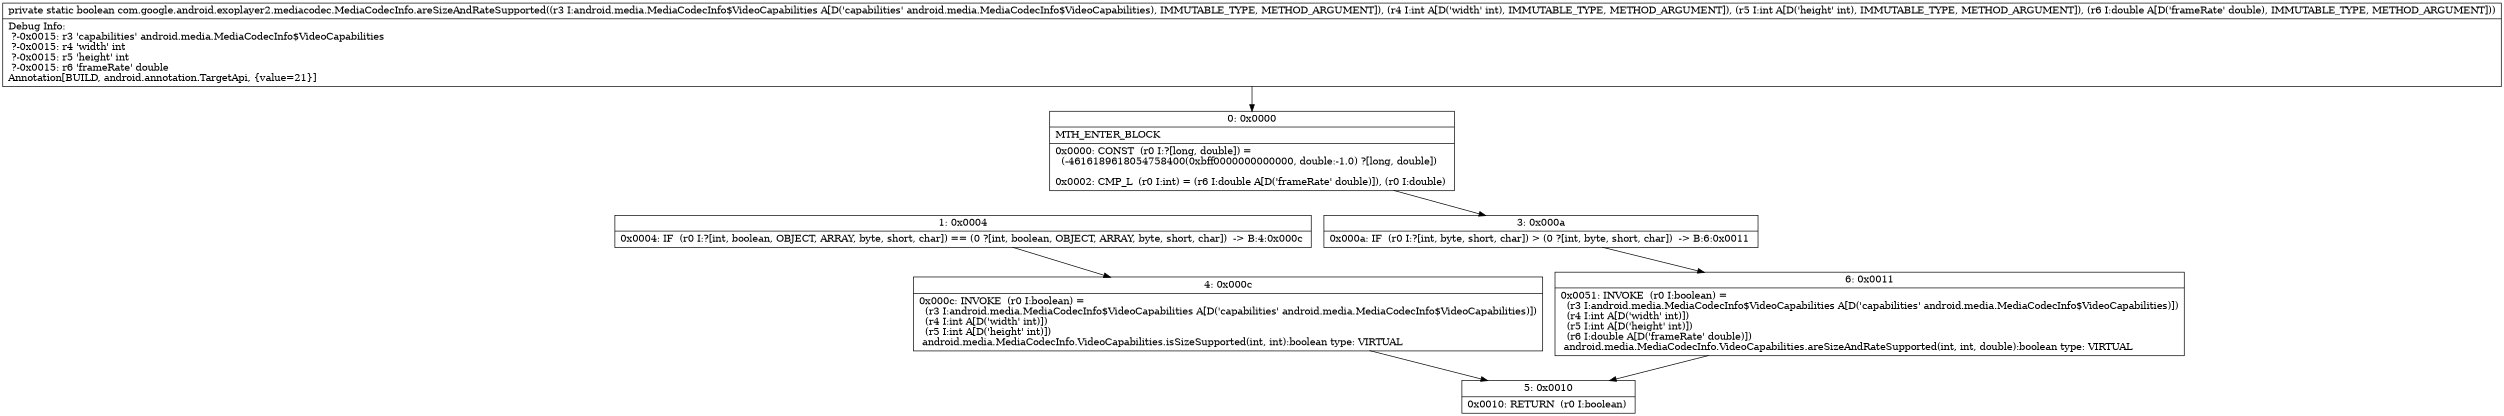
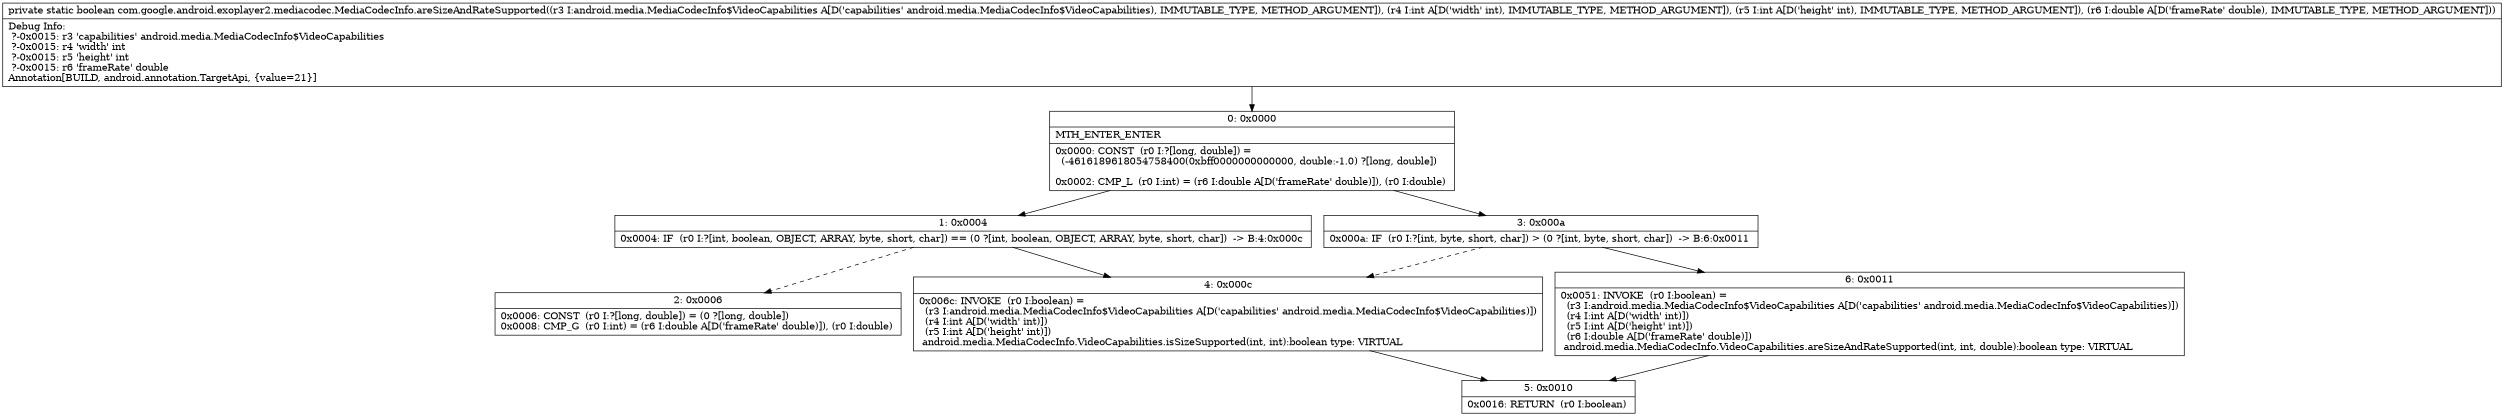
(1108, 135) -> (1108, 135)
none -> (1068, 202)
none -> (1428, 261)
(1003, 301) -> (1003, 301)
none -> (698, 314)
(1548, 405) -> (1548, 405)
